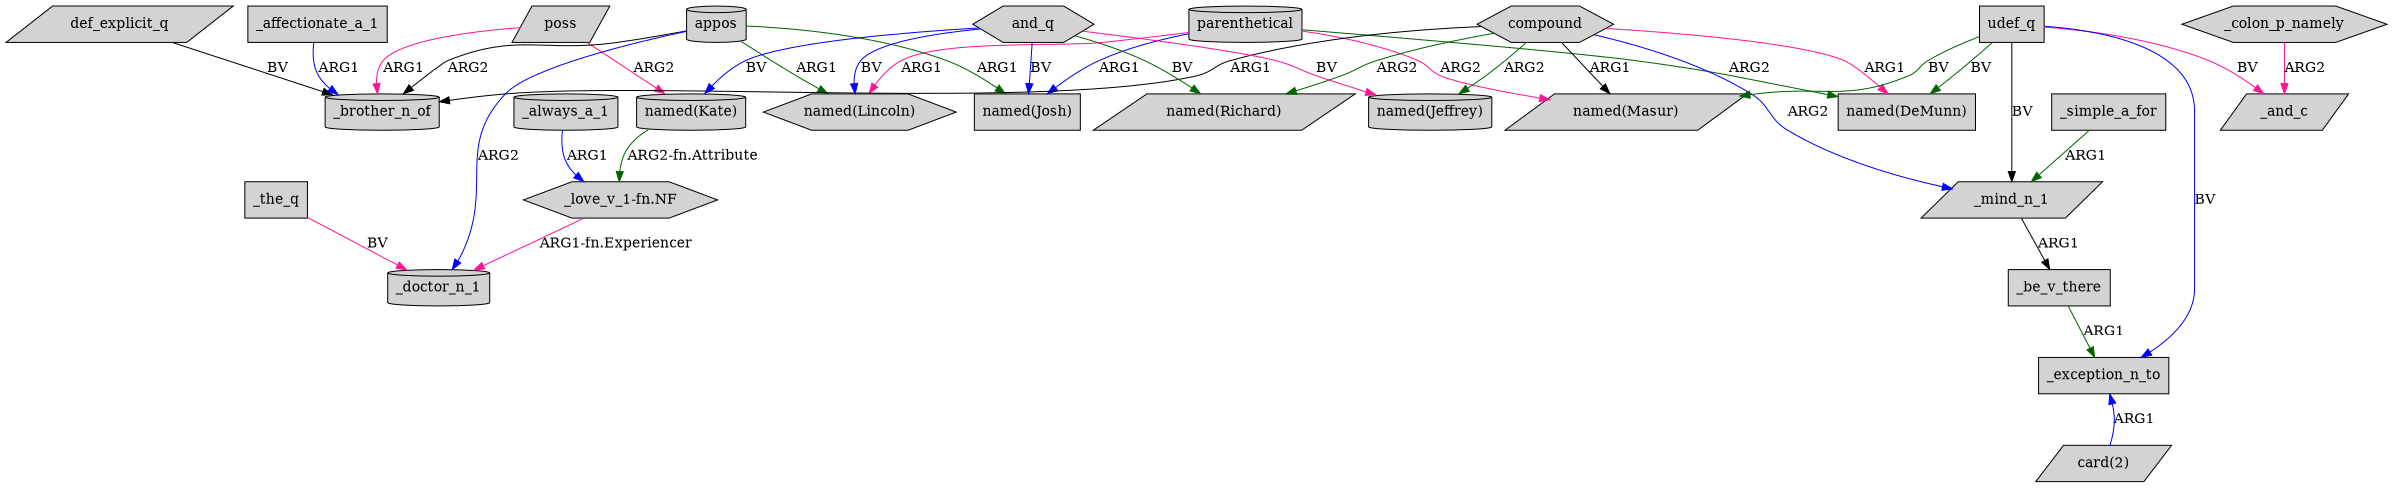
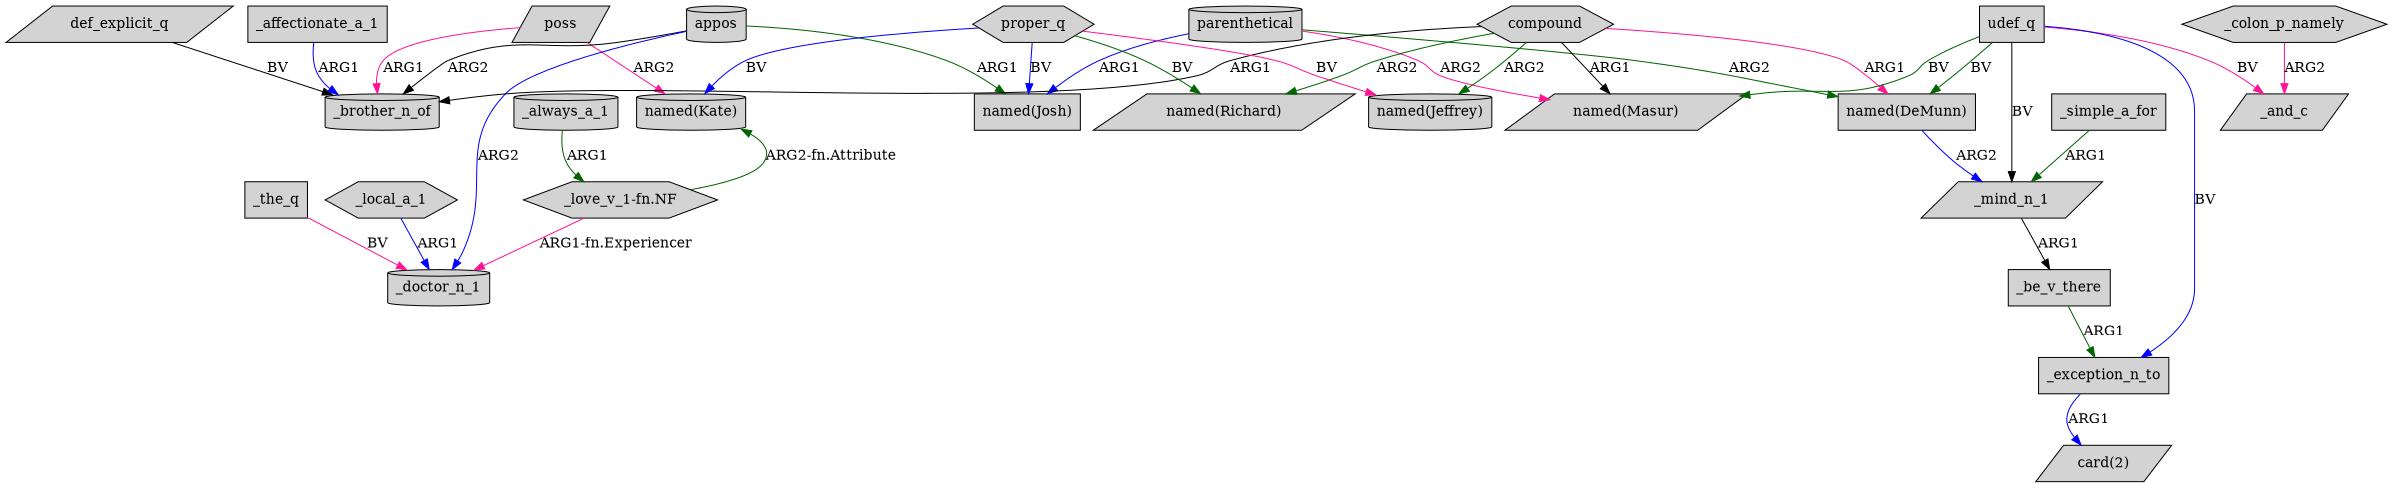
(1033, 24) -> (1033, 24)
(1769, 111) -> (1946, 155)
(860, 112) -> none
(629, 147) -> (746, 175)
(564, 155) -> (564, 155)
none -> (391, 200)
(2114, 425) -> (2067, 415)
